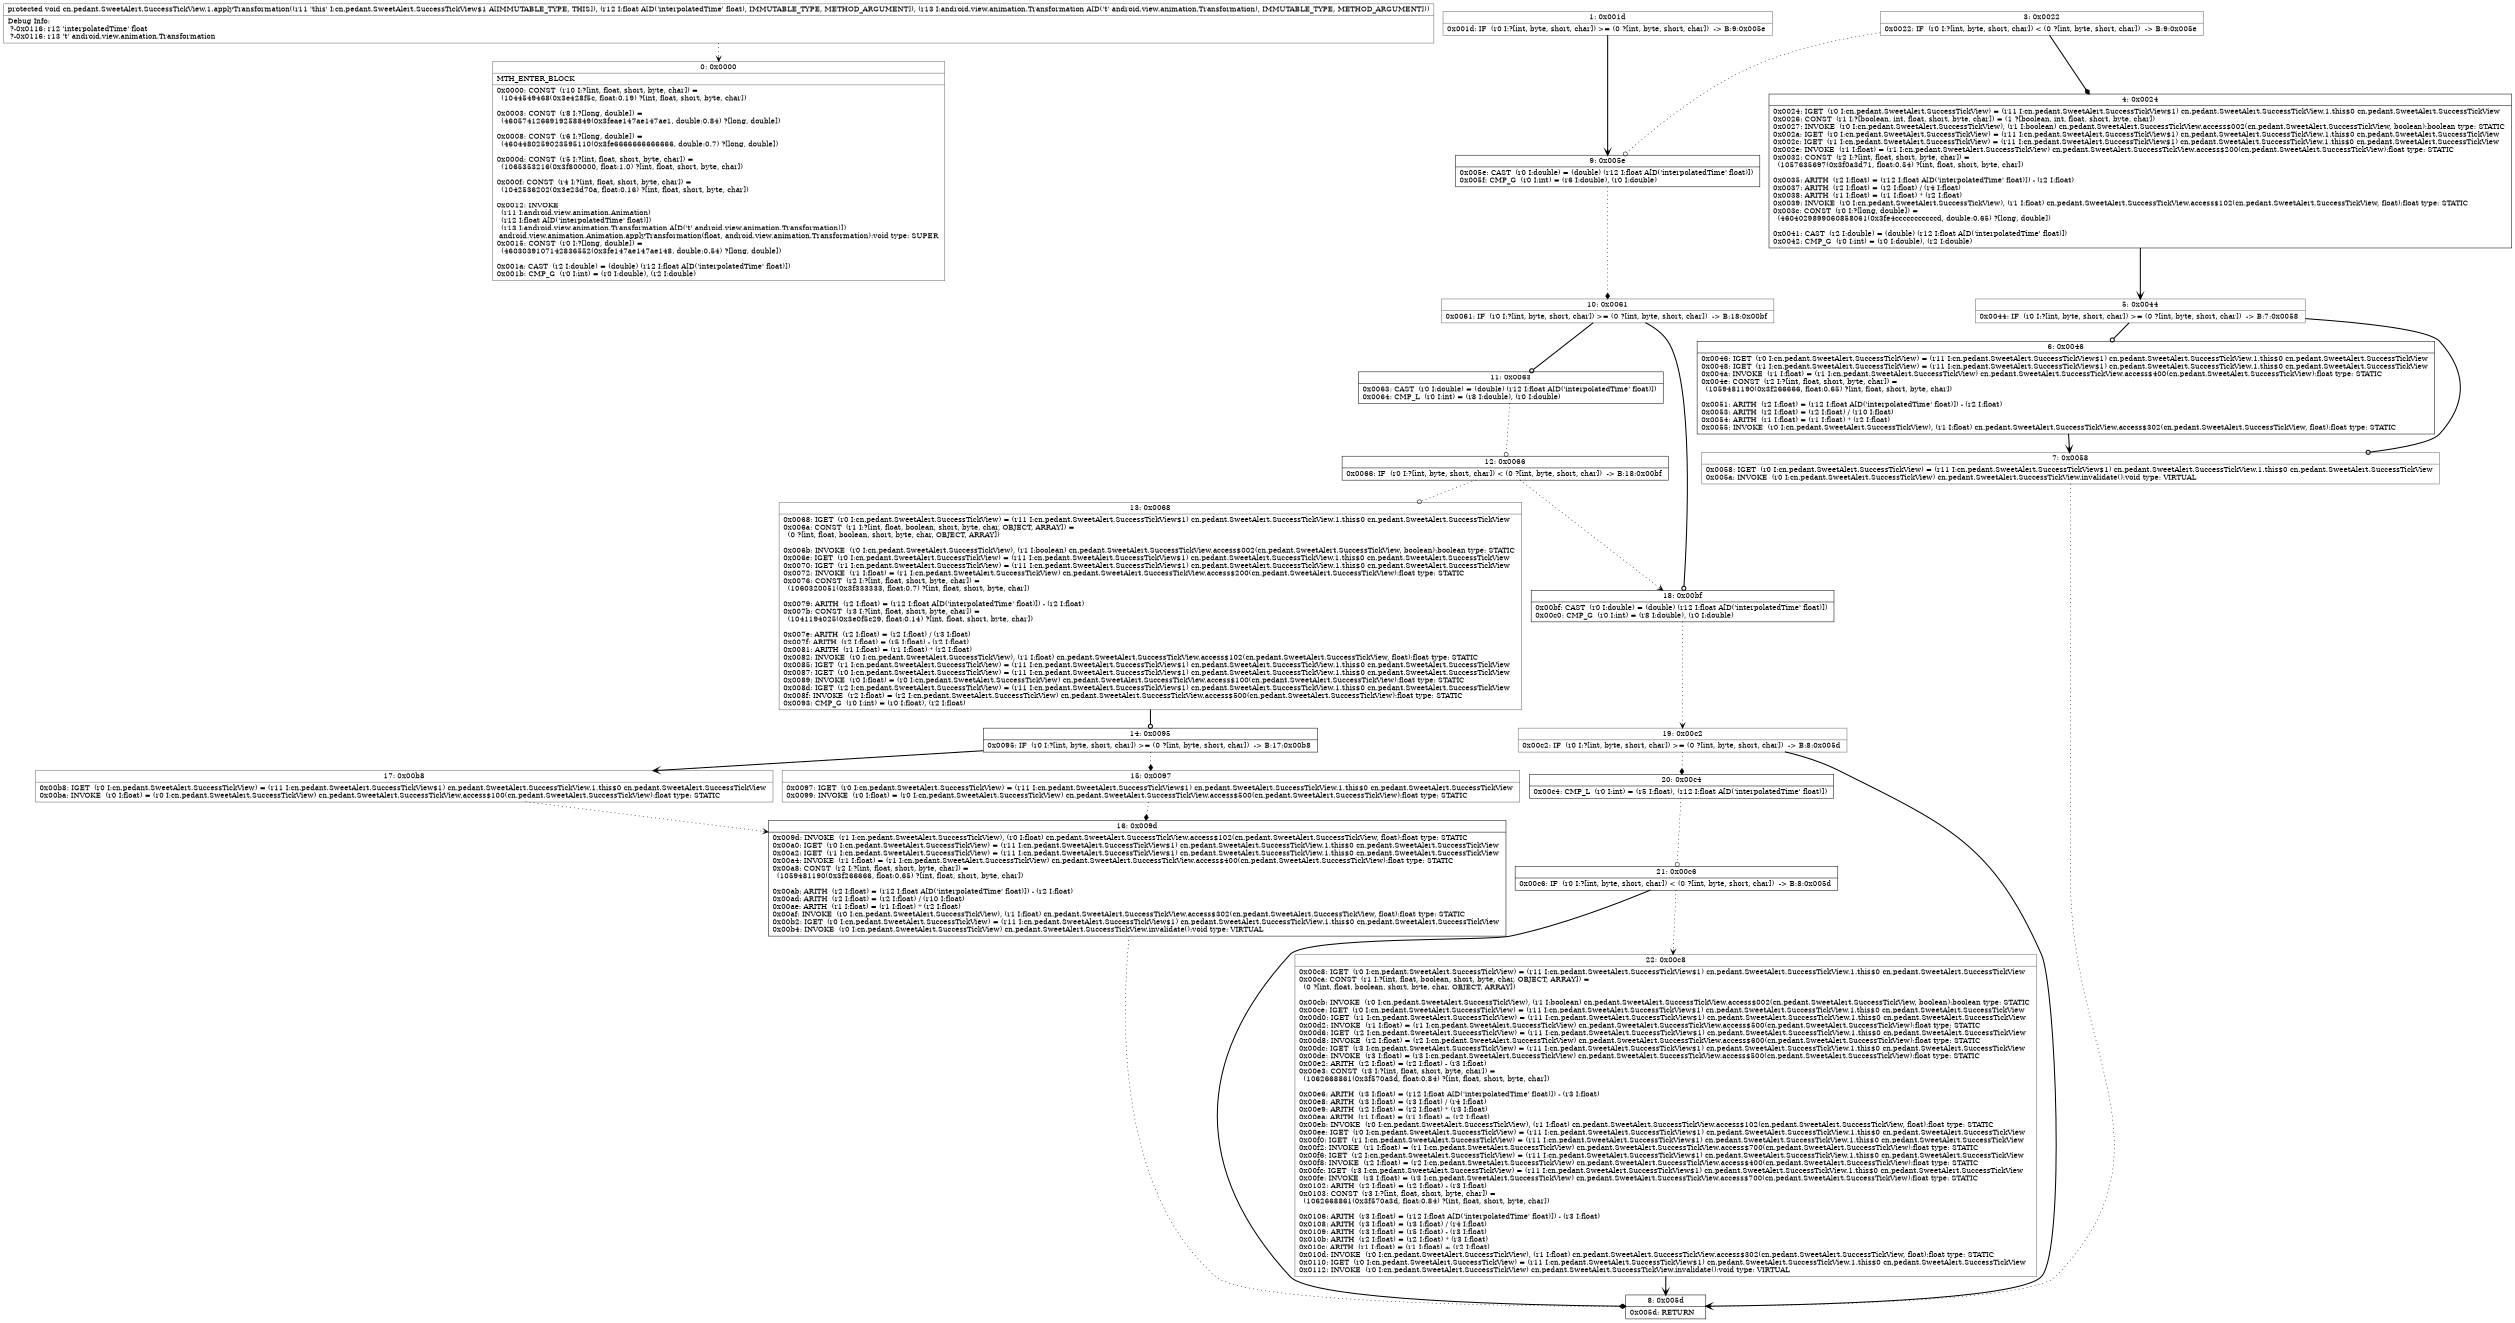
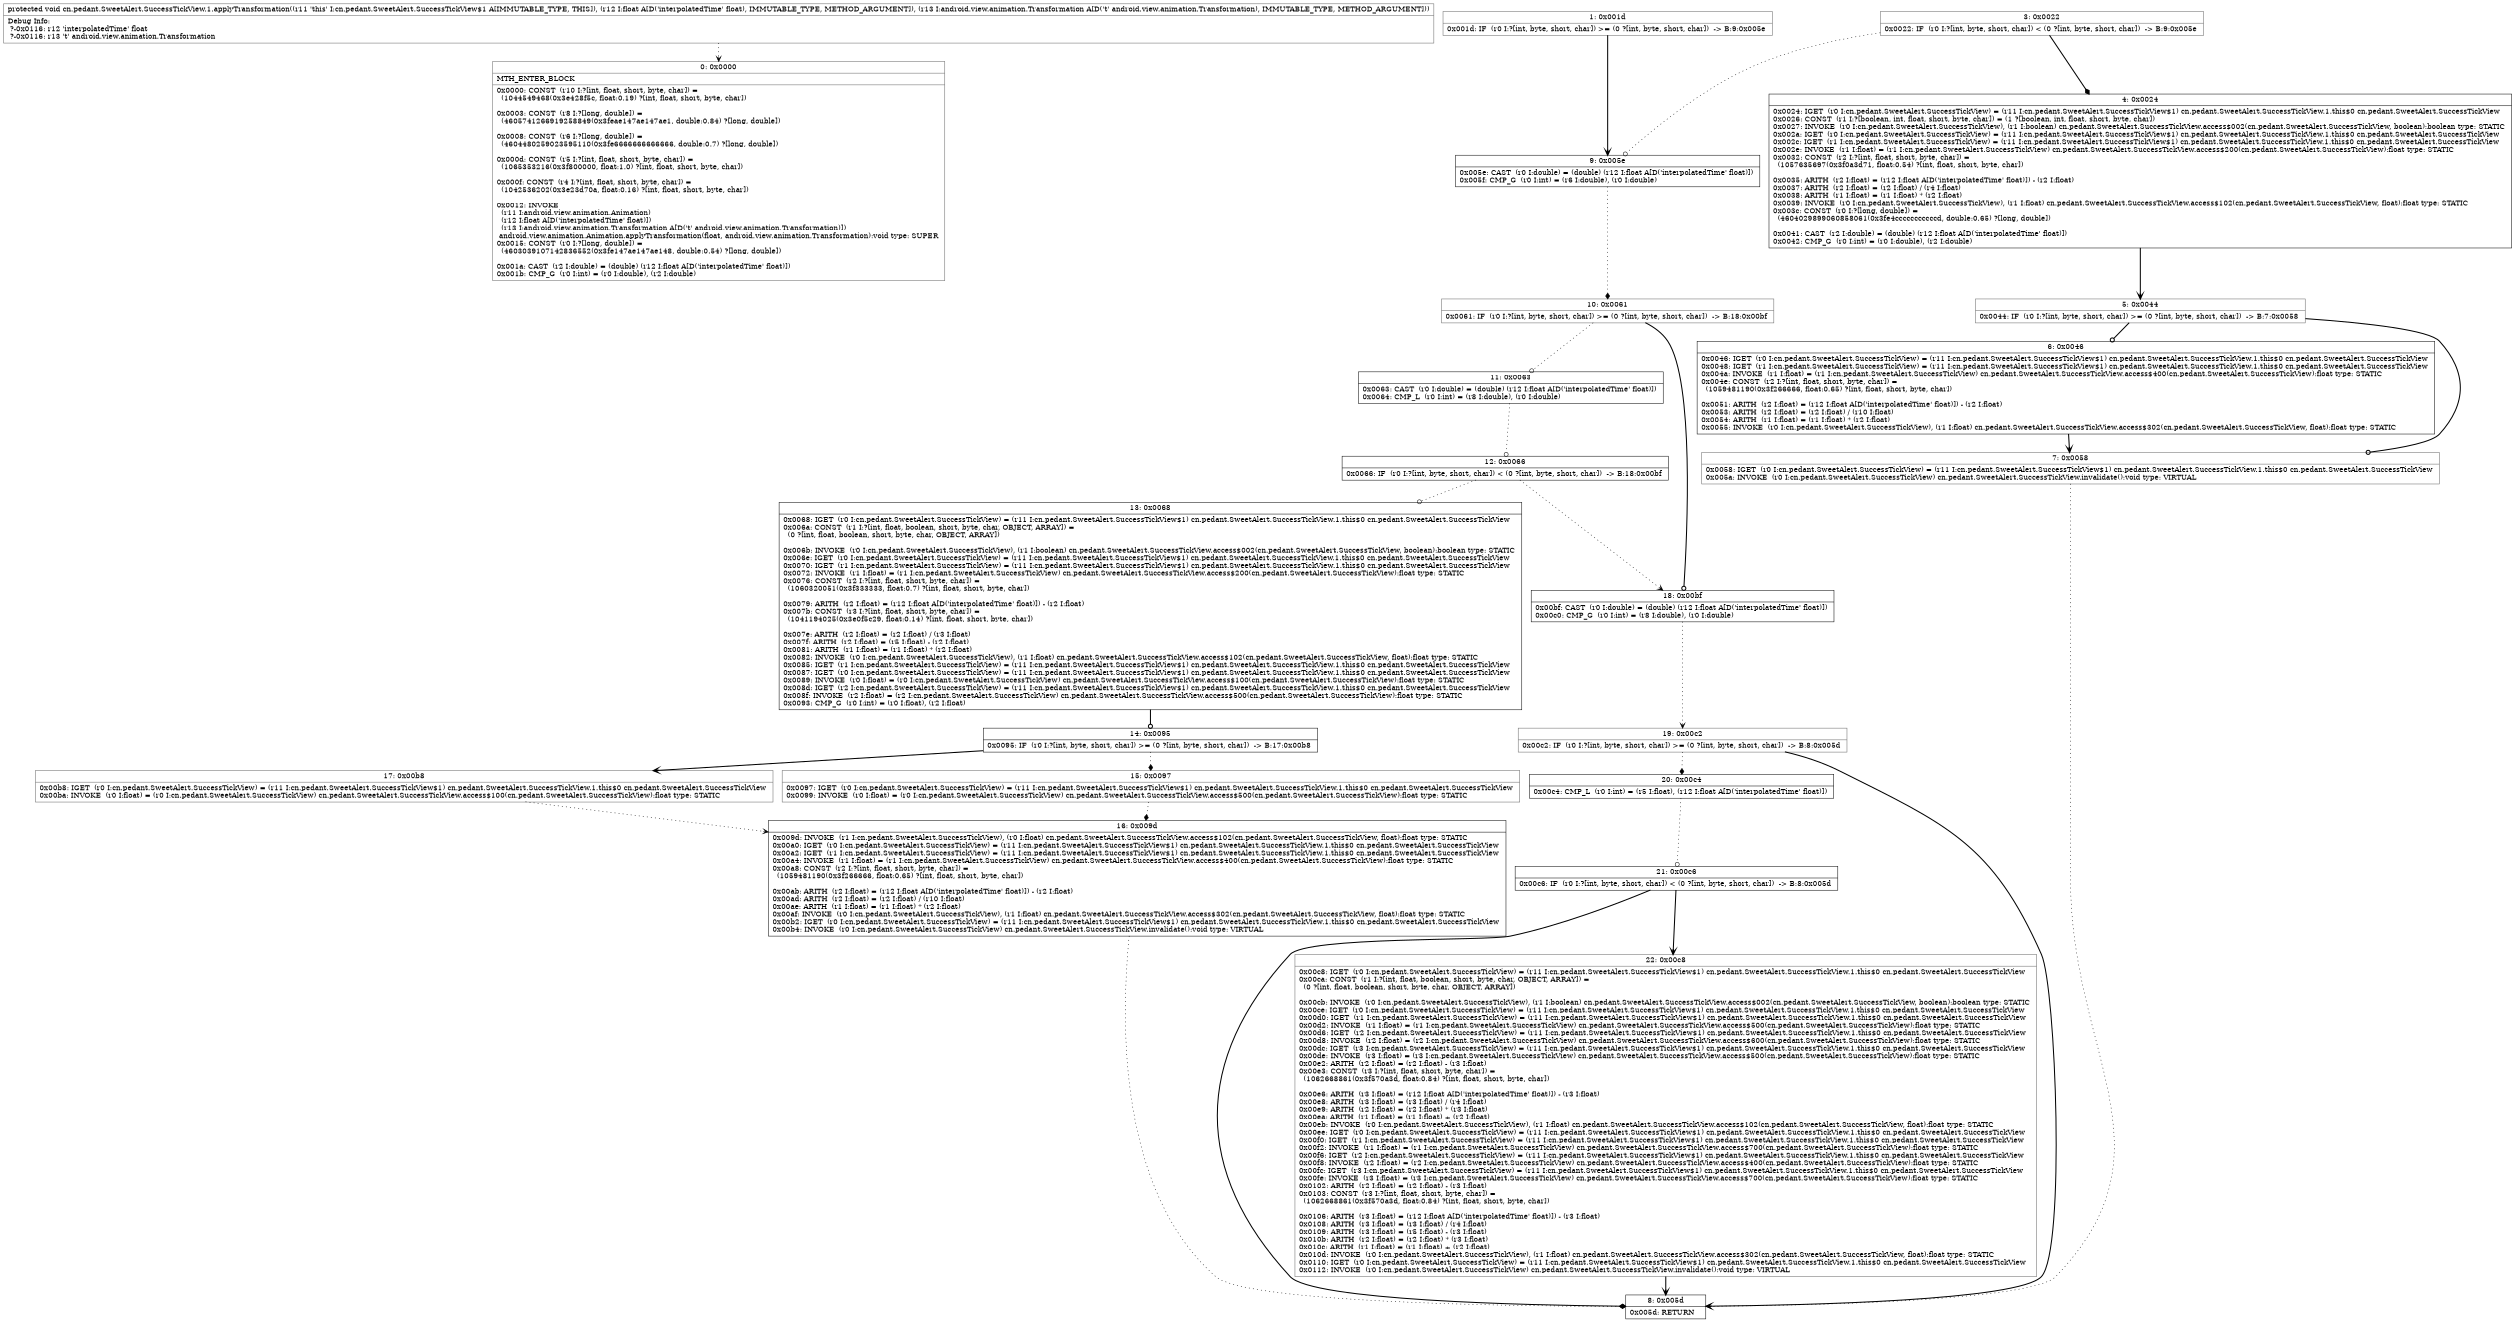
(1563, 346) -> (1563, 346)
(1150, 606) -> (1150, 606)
(1675, 920) -> (1675, 920)
